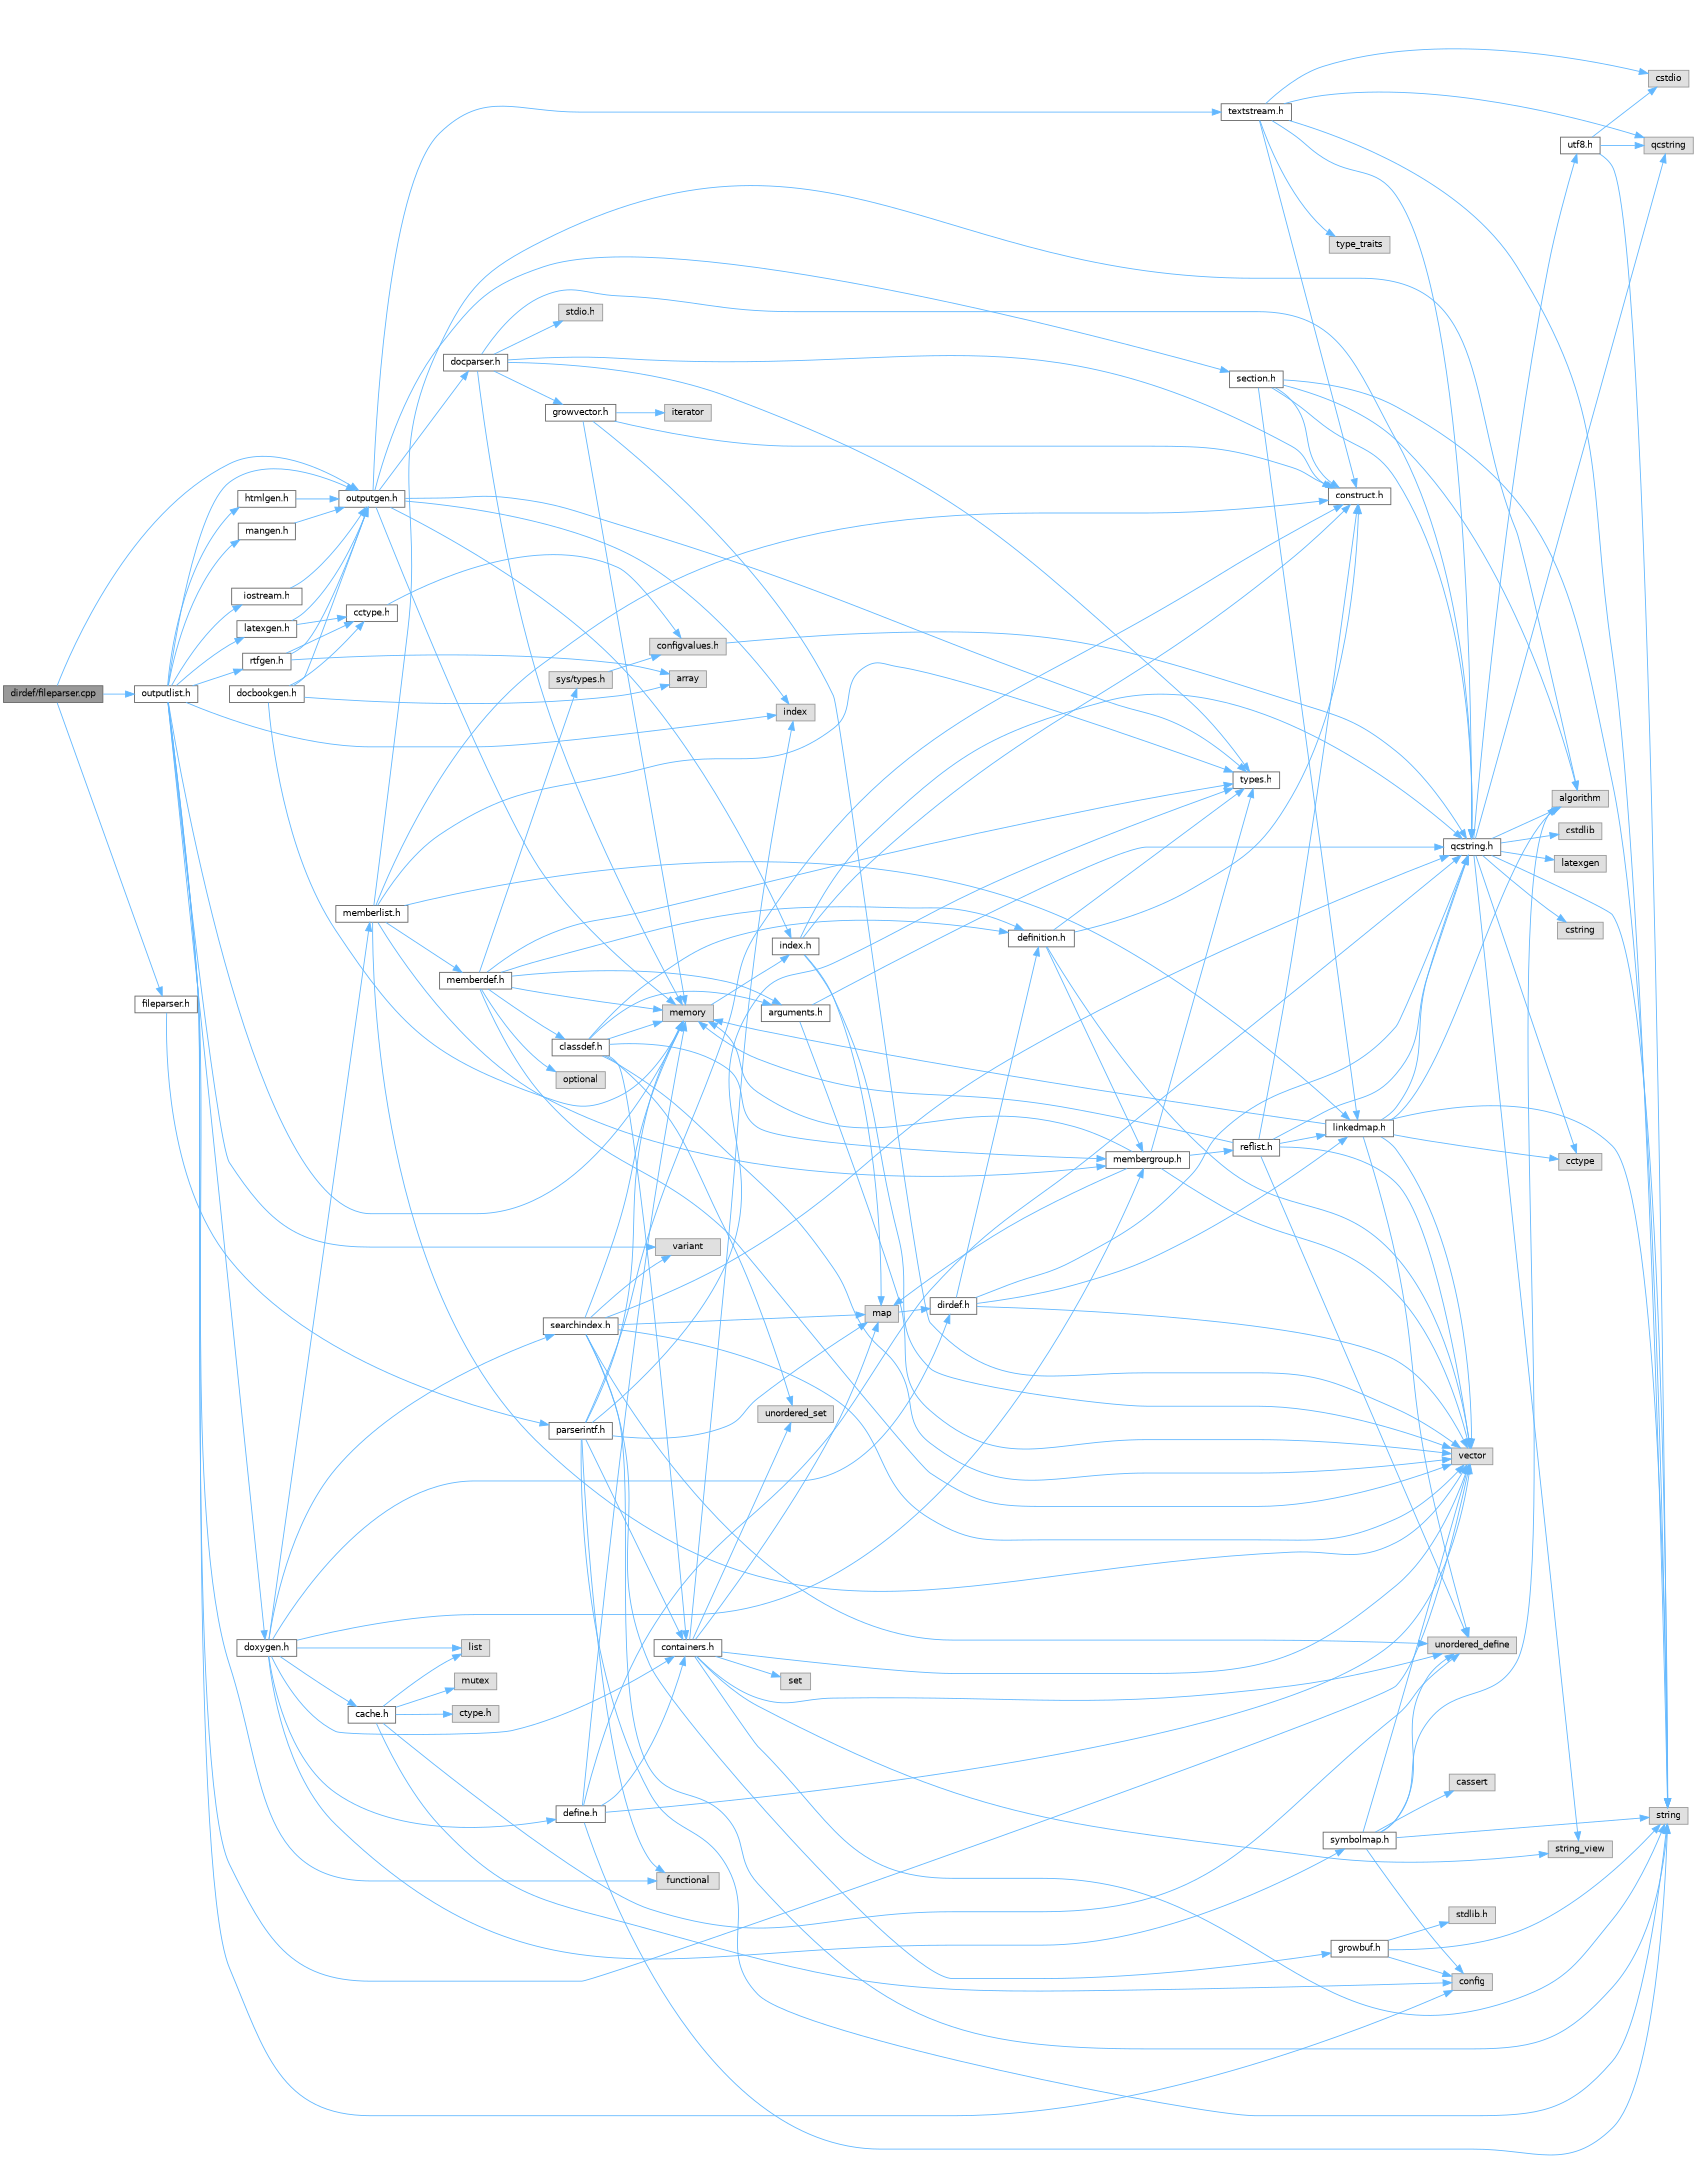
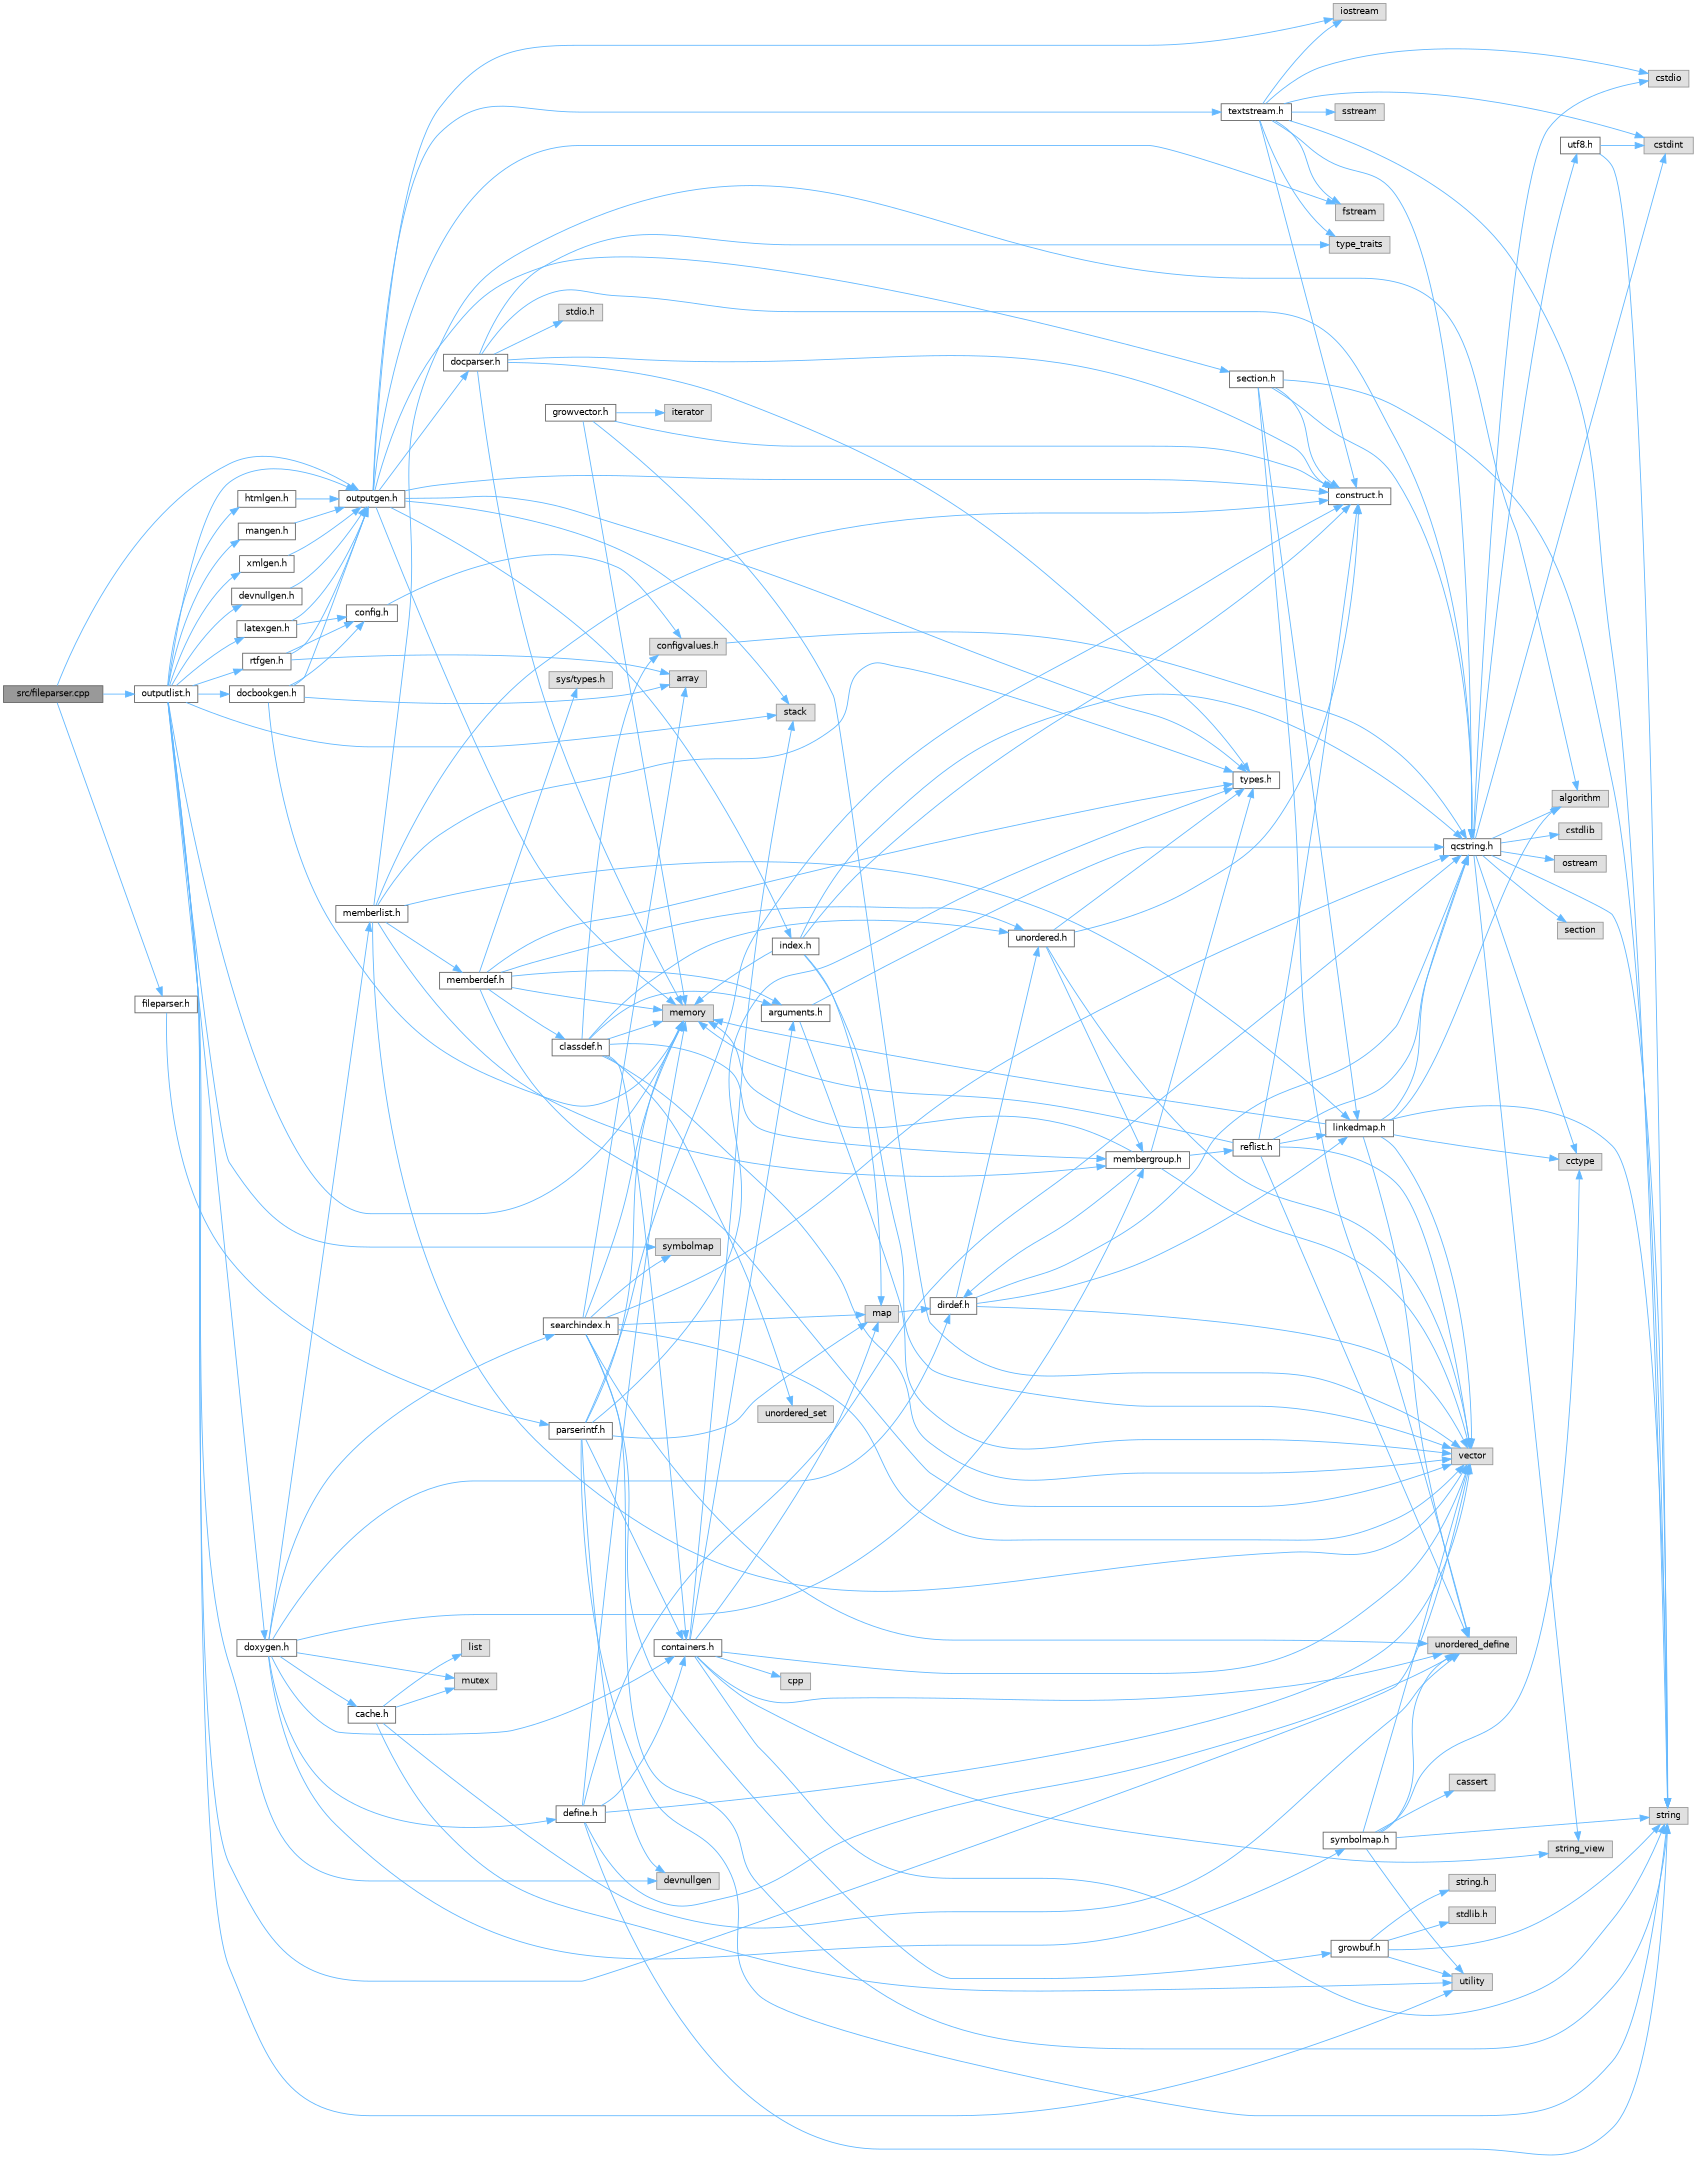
none -> (1360, 12)
none -> (1360, 112)
(1621, 115) -> (1500, 429)
(1669, 146) -> (1669, 146)
none -> (1360, 212)
(524, 386) -> (874, 245)
none -> (862, 480)
(1477, 543) -> (1305, 1018)
none -> (267, 564)
(267, 597) -> (267, 597)
(372, 613) -> (372, 613)
(641, 661) -> (598, 856)
(53, 694) -> (53, 694)
none -> (209, 694)
(796, 713) -> (796, 713)
(1580, 864) -> (1580, 864)
(1580, 931) -> (1580, 931)
(1041, 939) -> (1041, 939)
(759, 975) -> (732, 976)
none -> (631, 1023)
(581, 1080) -> none
(1009, 1226) -> (1054, 1231)
(688, 1247) -> (688, 1247)
(1533, 1354) -> (1556, 1540)
(735, 1545) -> (741, 1335)
(375, 1648) -> (371, 1665)
(796, 1681) -> (796, 1681)
(476, 1714) -> none
none -> (999, 1796)
(688, 1881) -> (688, 1881)
none -> (1472, 1883)
(1472, 1982) -> (1472, 1982)
